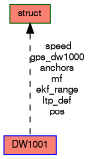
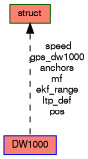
(30, 145) -> (30, 145)
